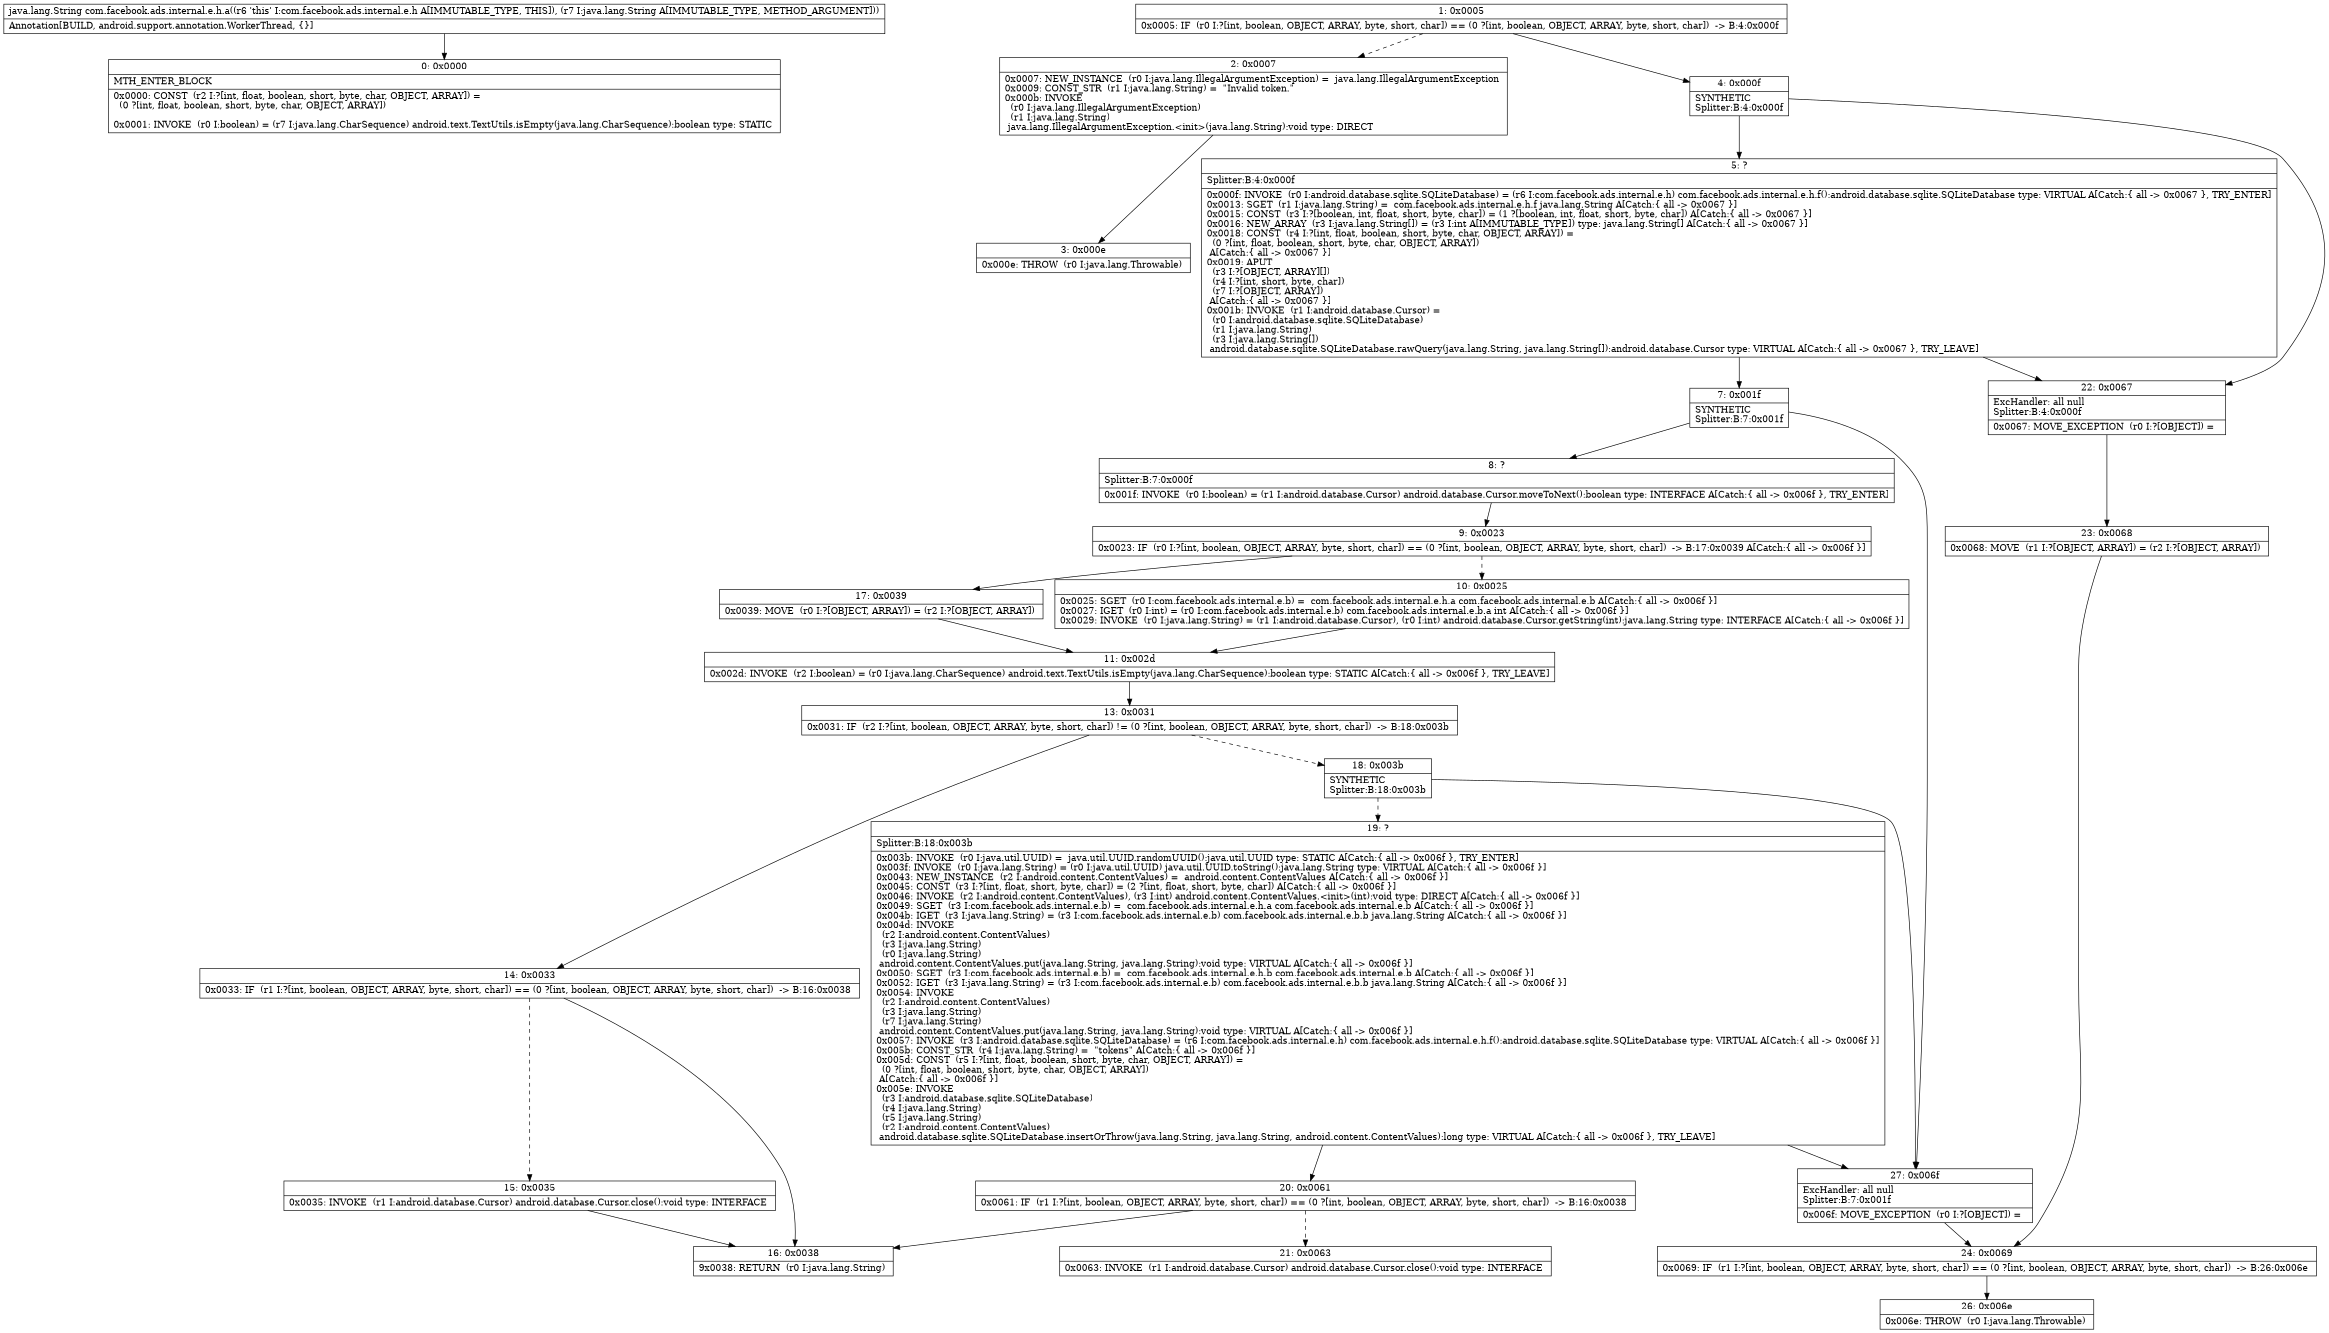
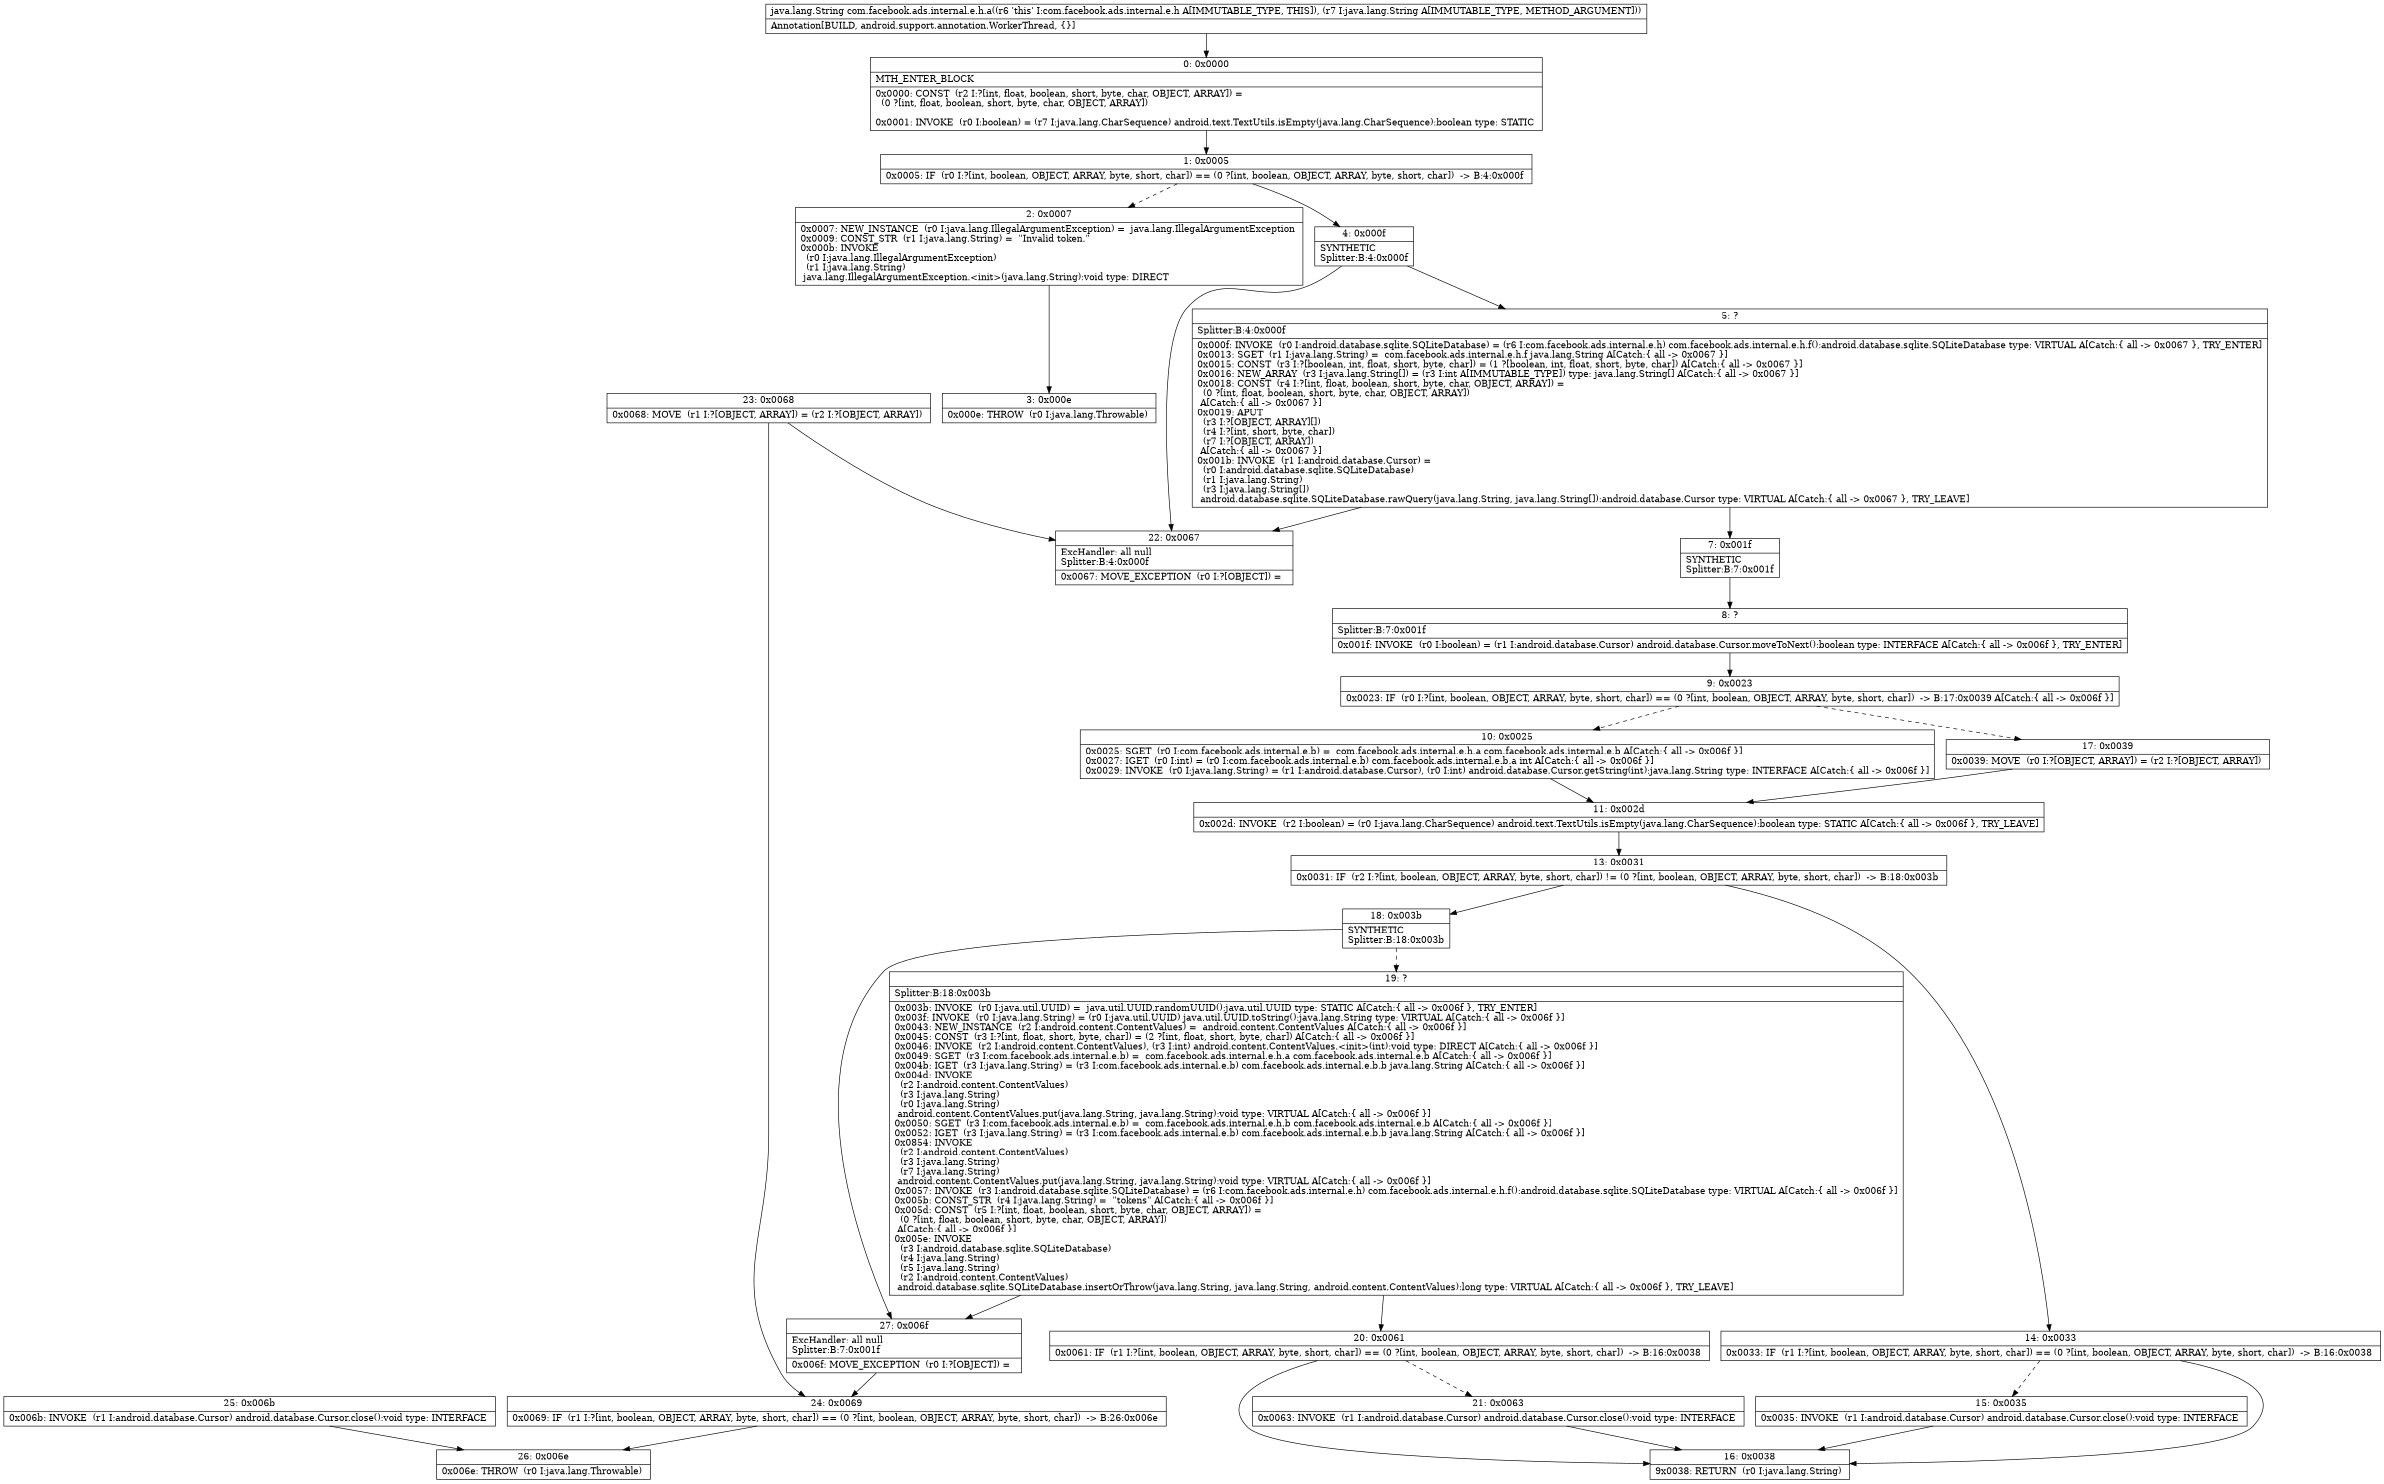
none -> (1206, 139)
(2107, 477) -> (912, 497)
(1149, 480) -> (1382, 630)
(1136, 570) -> (1916, 722)
(1927, 745) -> none
(1255, 750) -> (1510, 899)
(918, 993) -> (937, 1143)
none -> (250, 1411)
none -> (1621, 1437)
